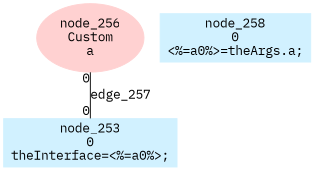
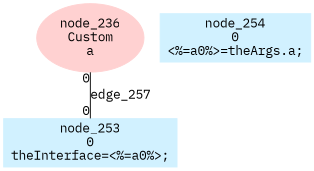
(90, 38) -> (90, 38)
(235, 38) -> (235, 38)
